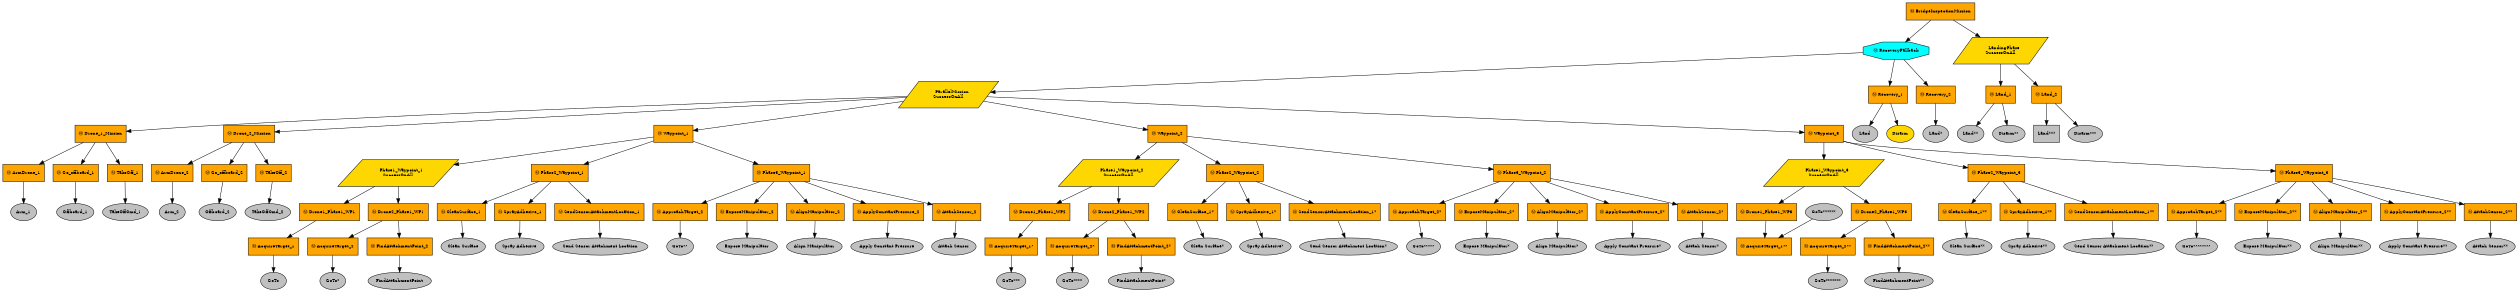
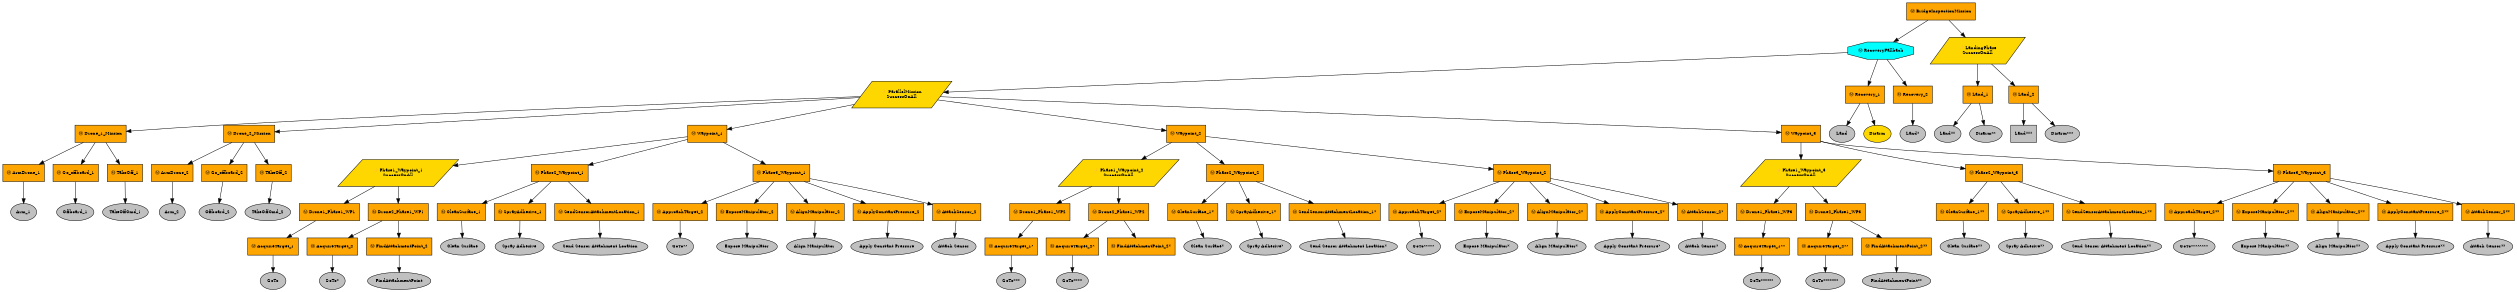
(1798, 227) -> (1762, 261)
(1141, 281) -> none
